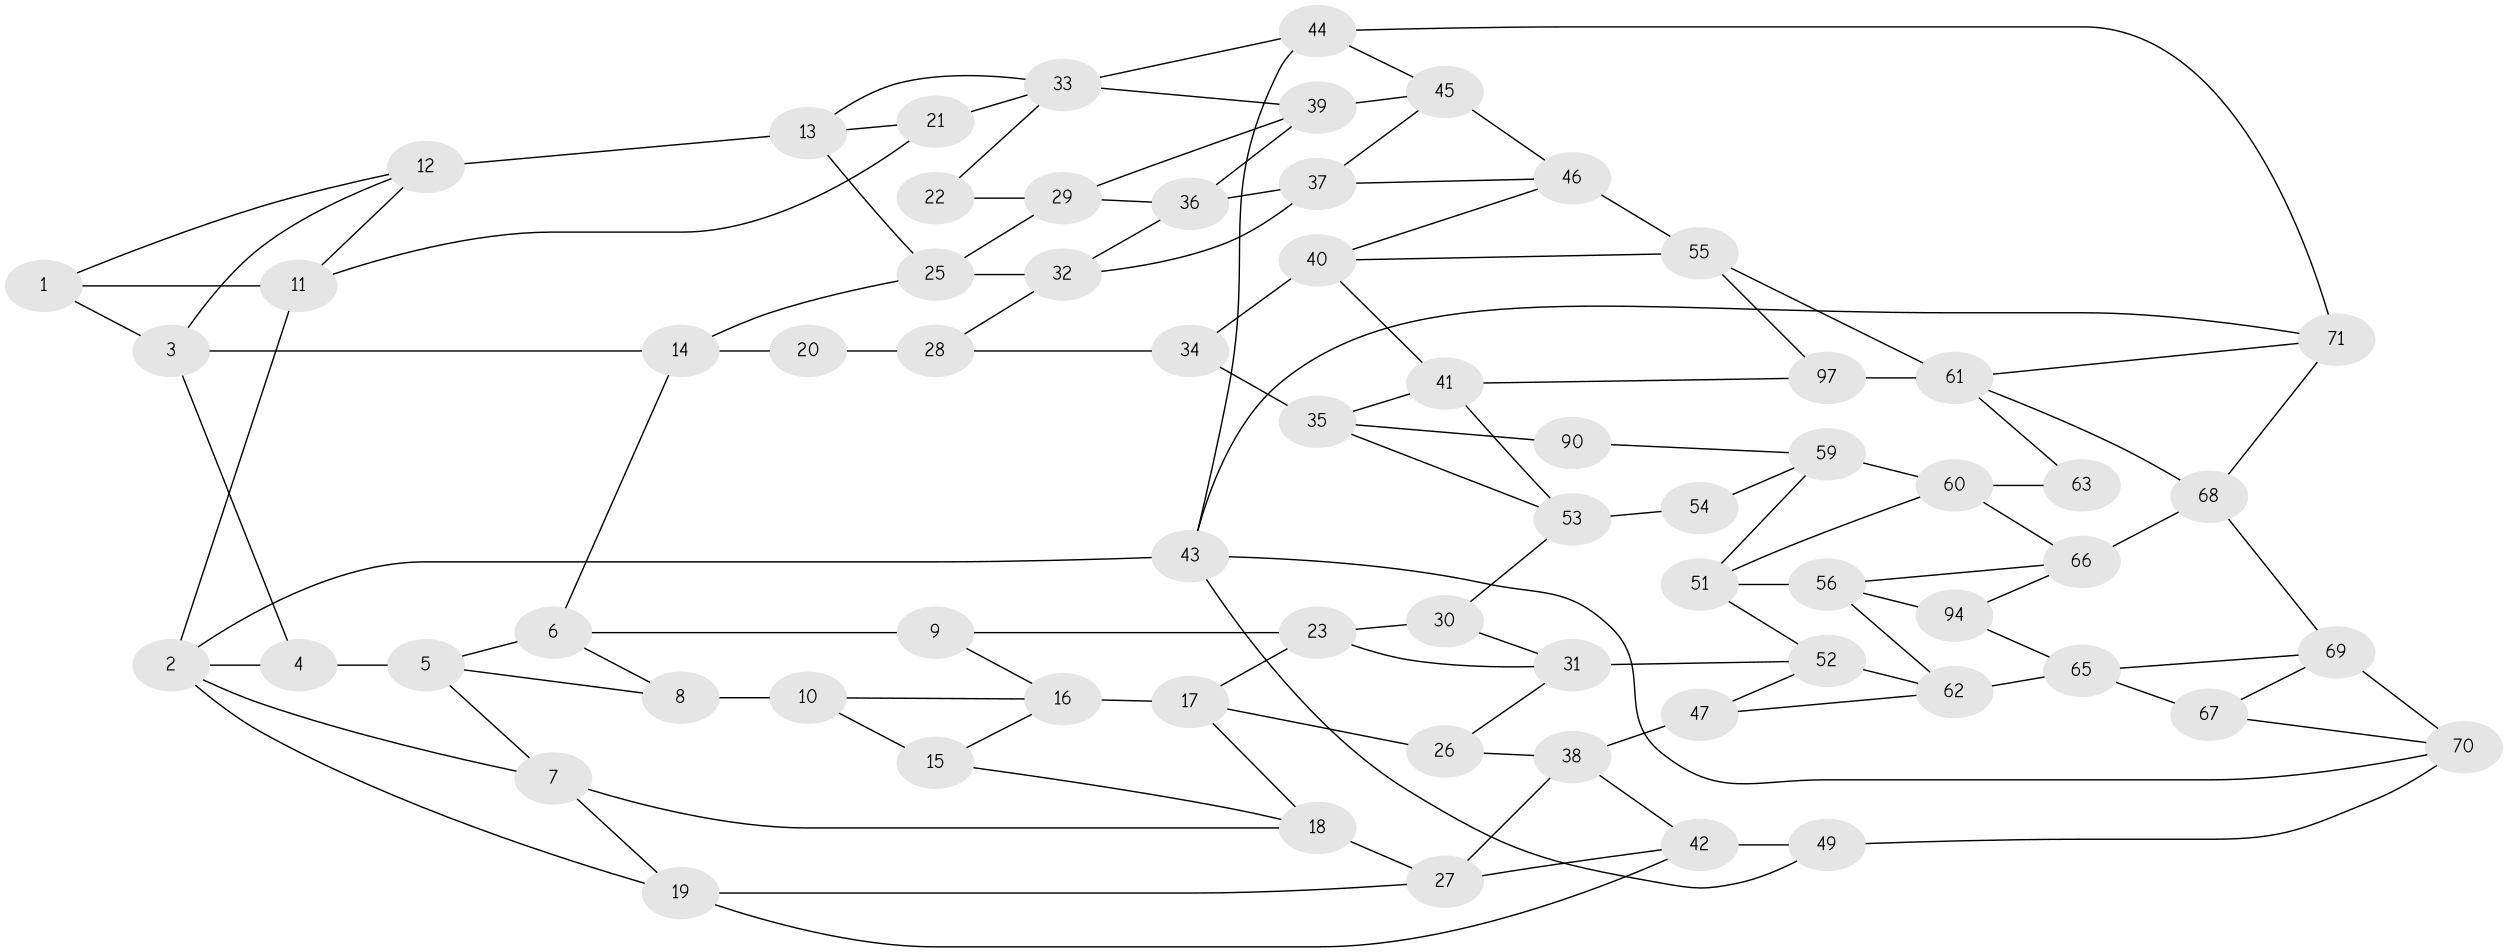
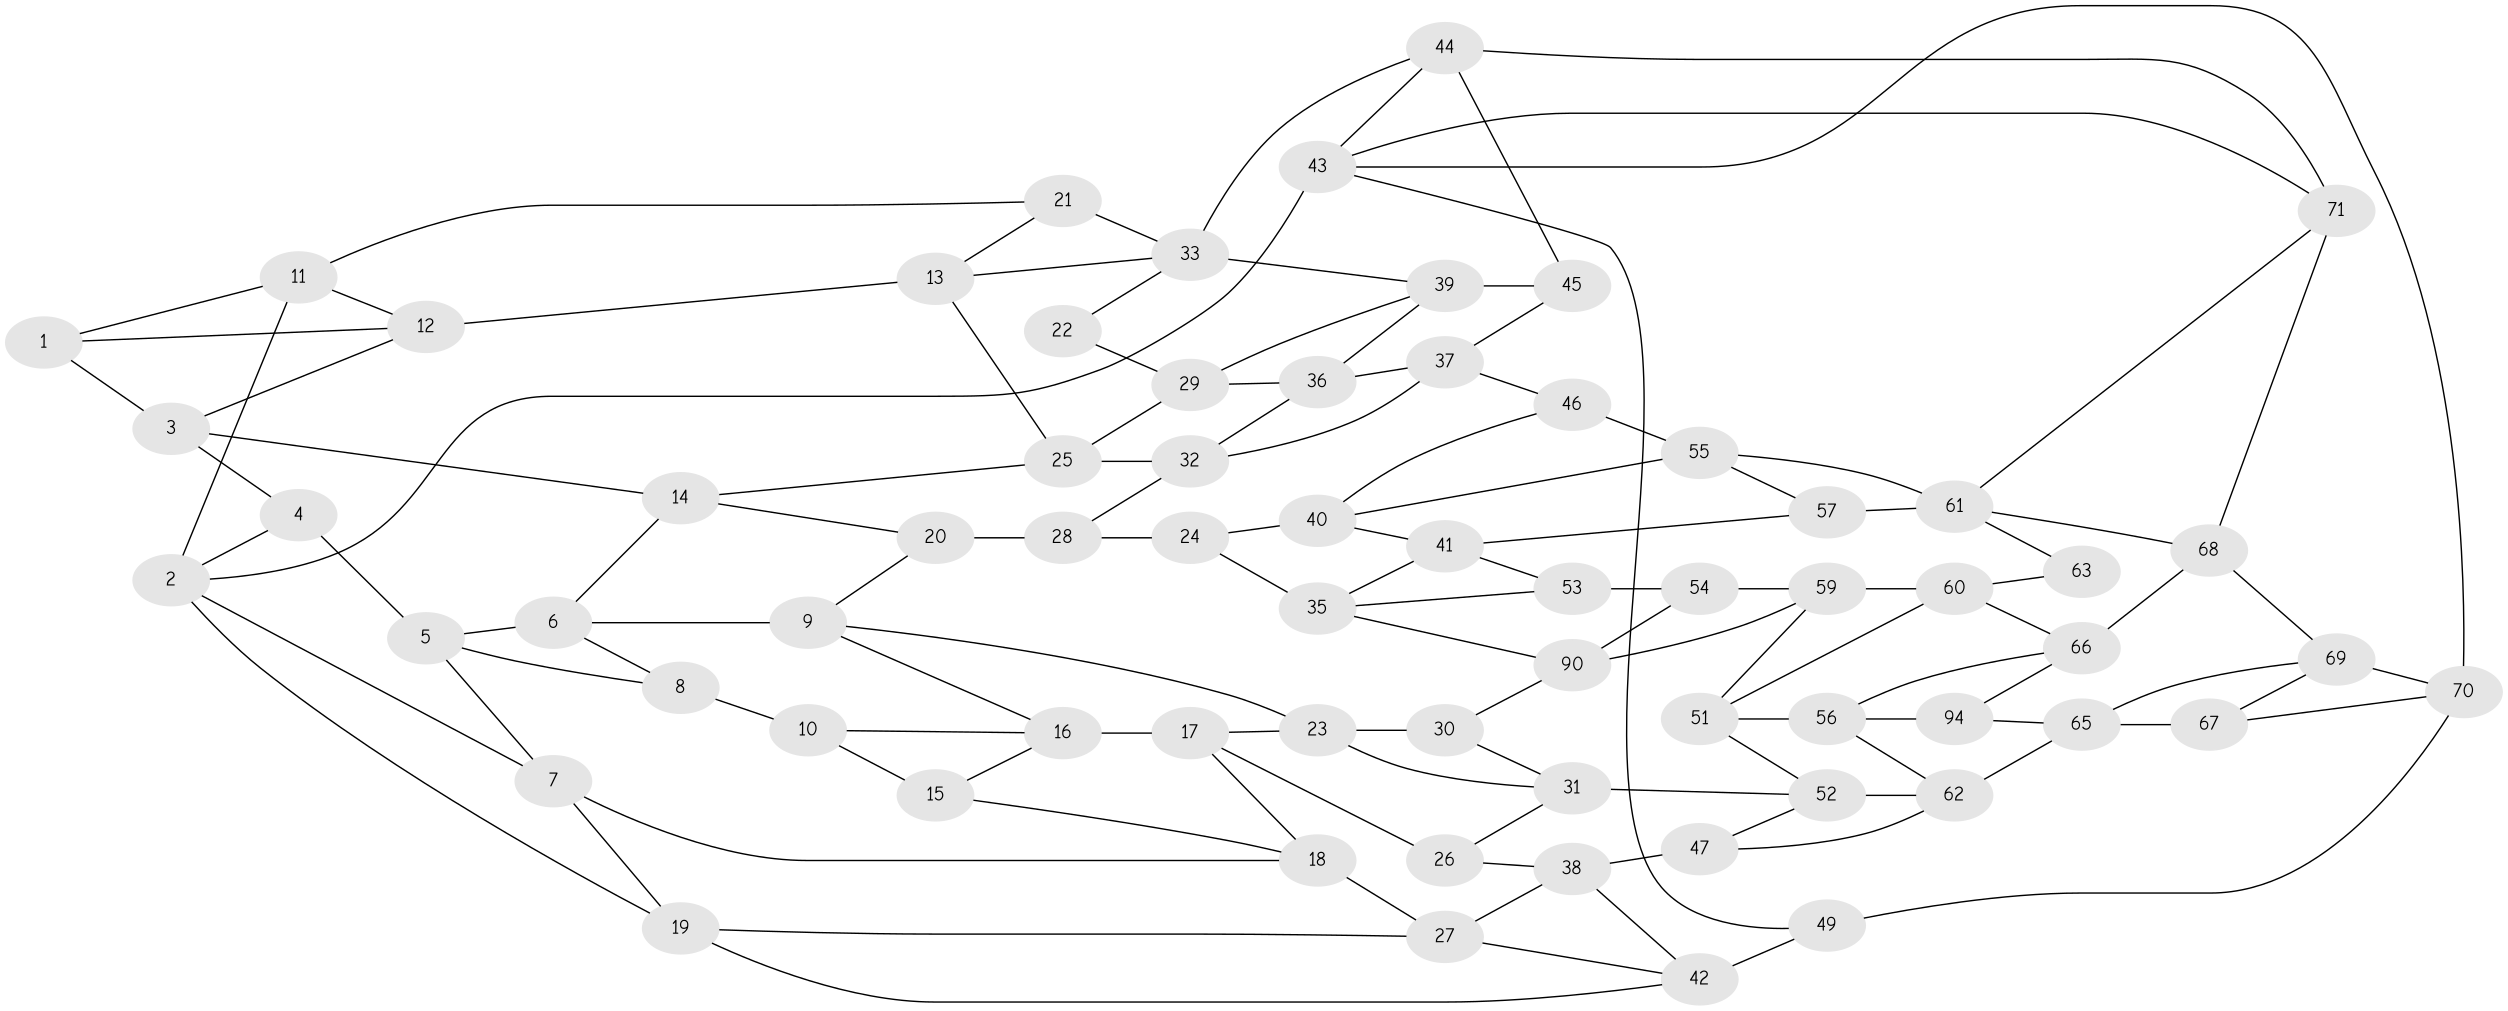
(1508, 135) -> none
(1190, 351) -> (1190, 538)
(1827, 378) -> (1827, 512)
(1509, 570) -> (1509, 698)
none -> (872, 580)
none -> (1641, 624)
